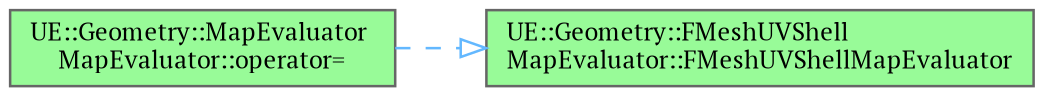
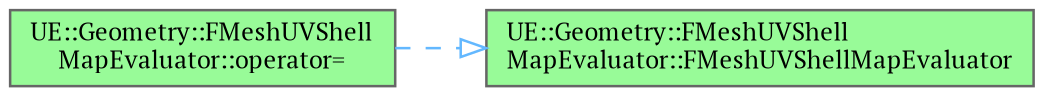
(203, 48) -> (203, 48)
